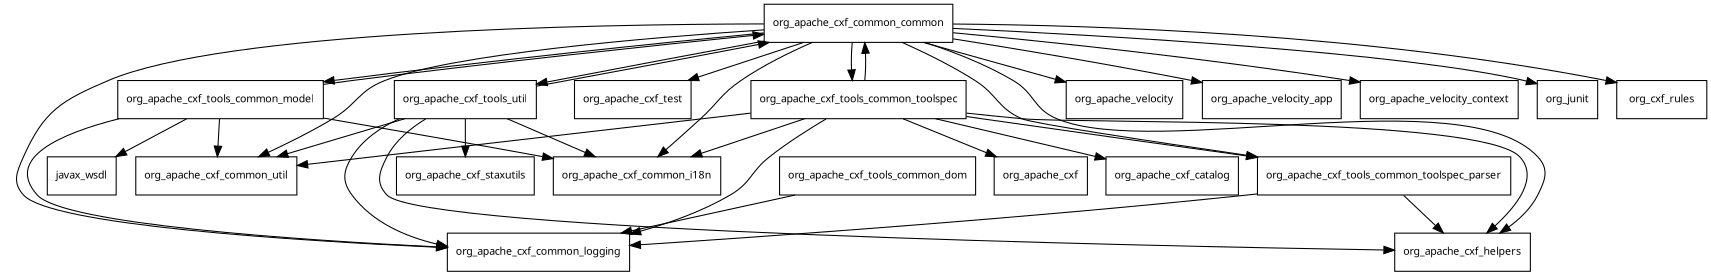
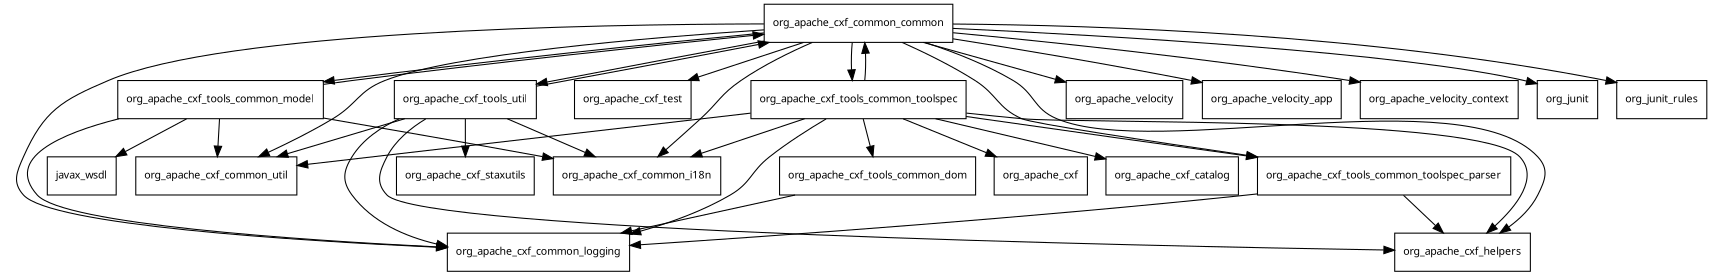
(1662, 100) -> (1662, 100)
none -> (867, 133)
